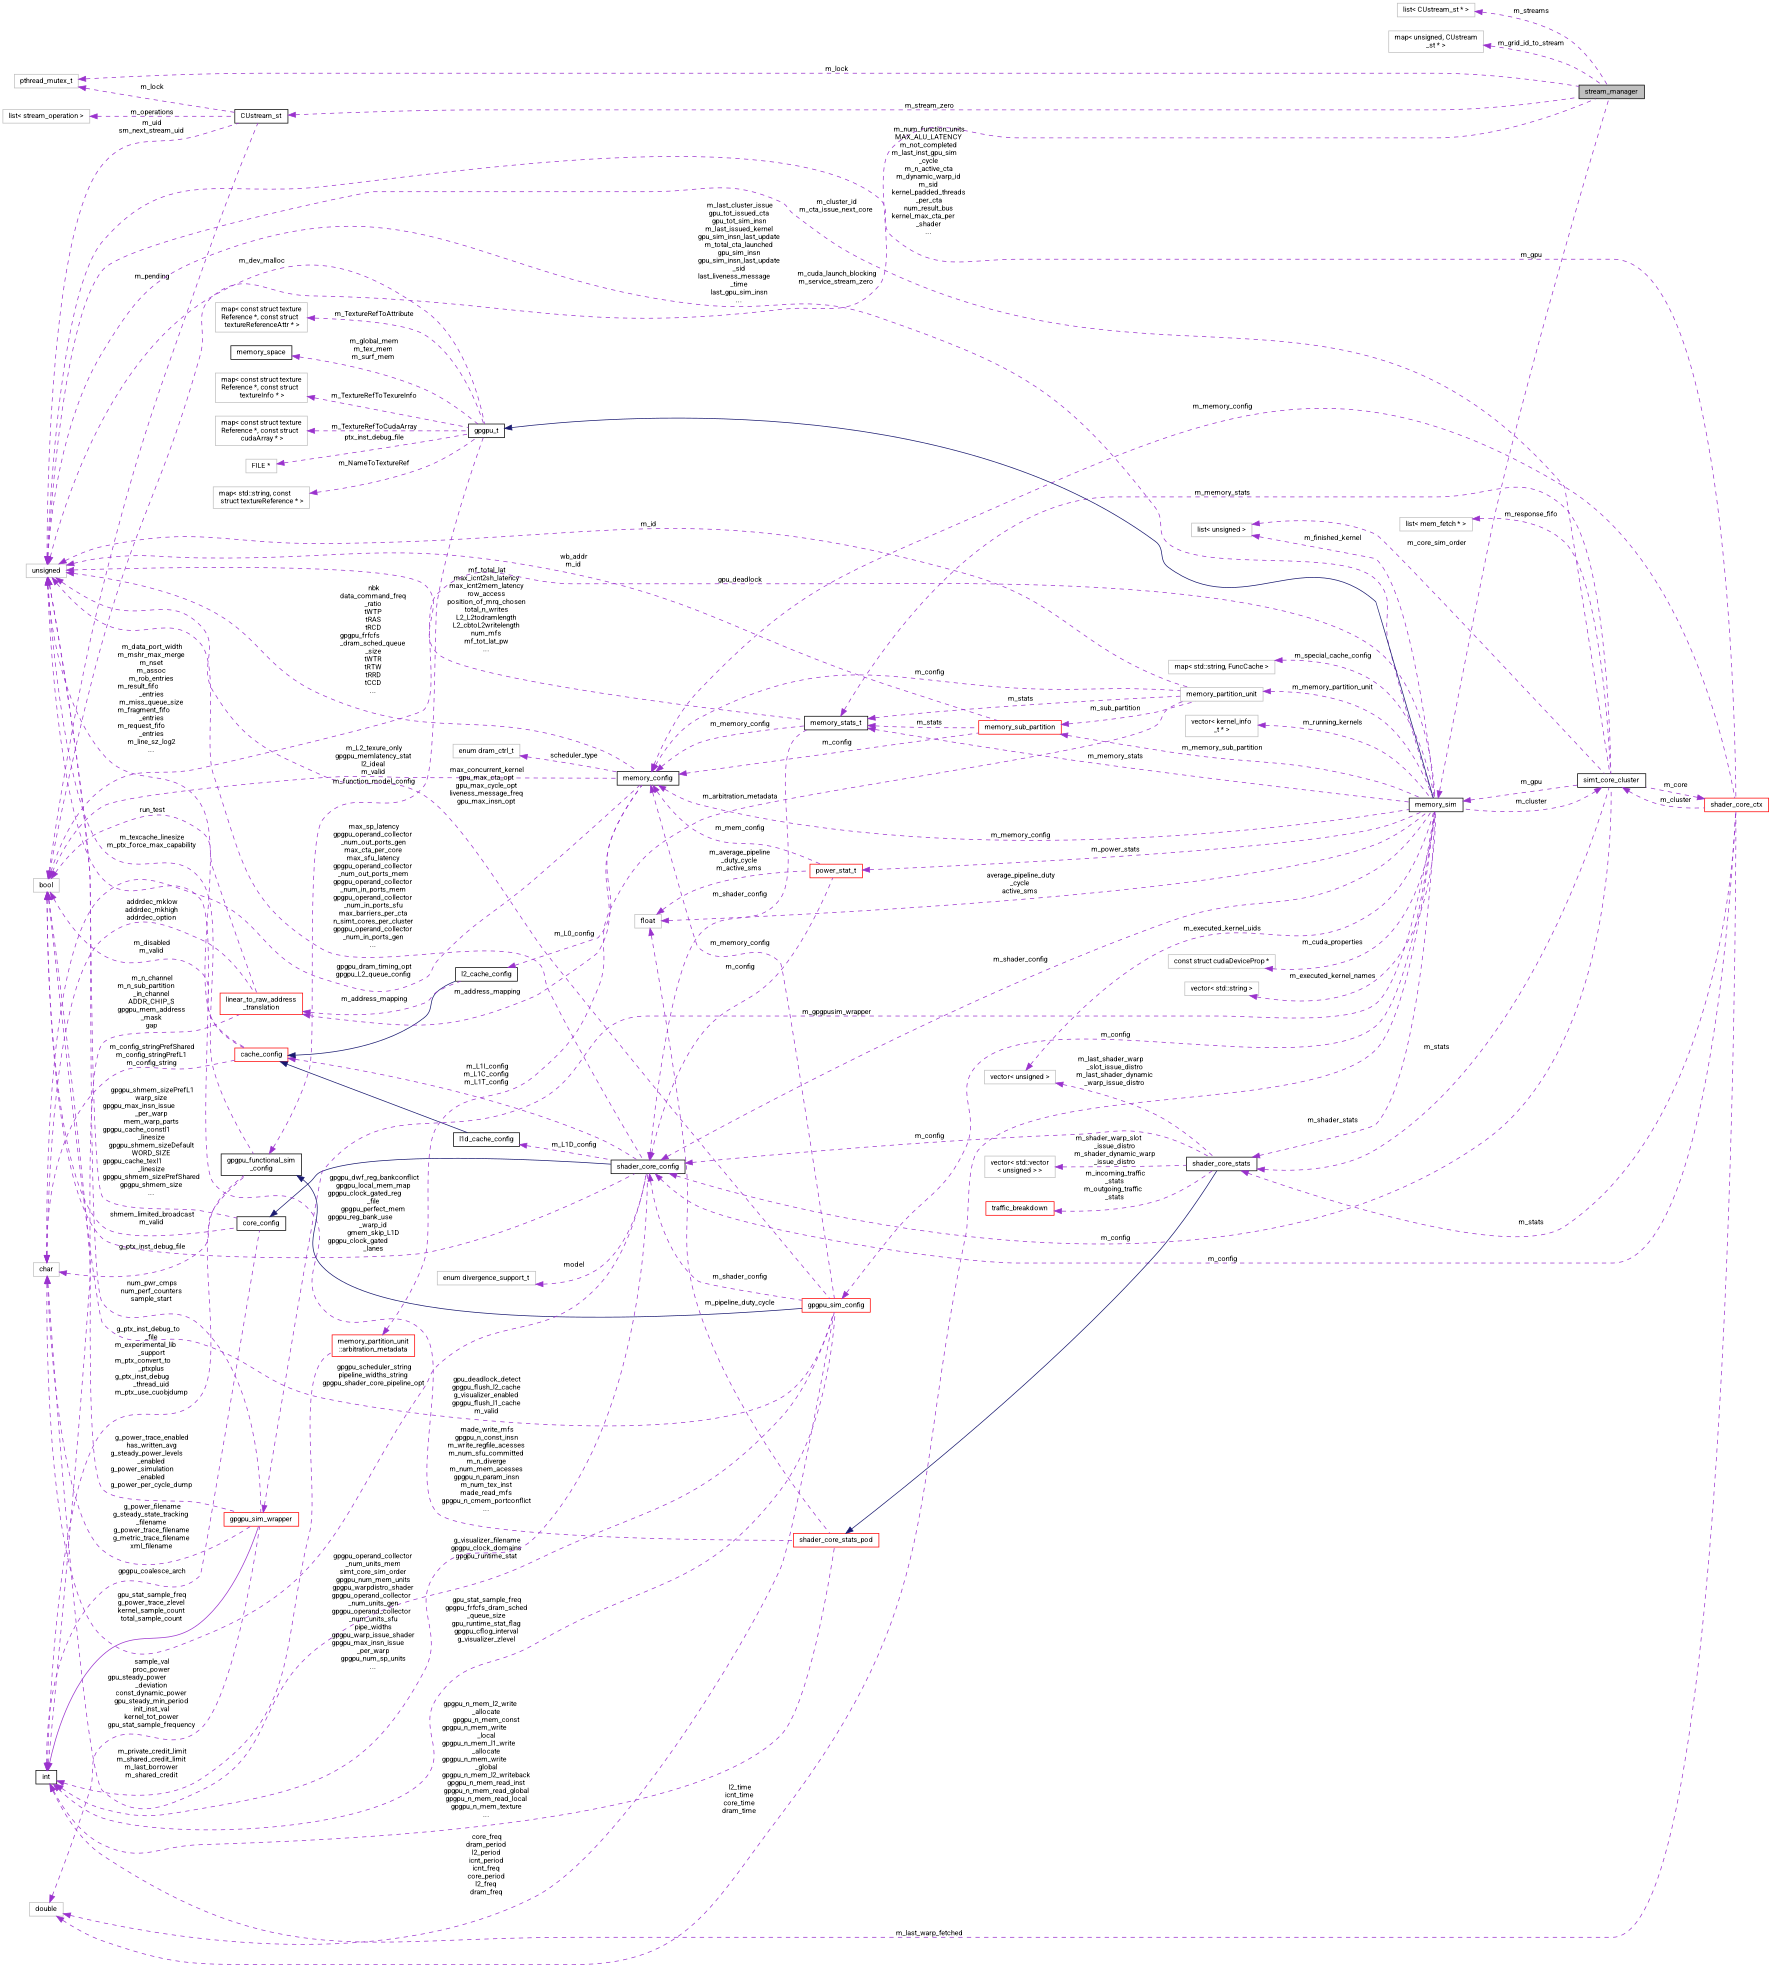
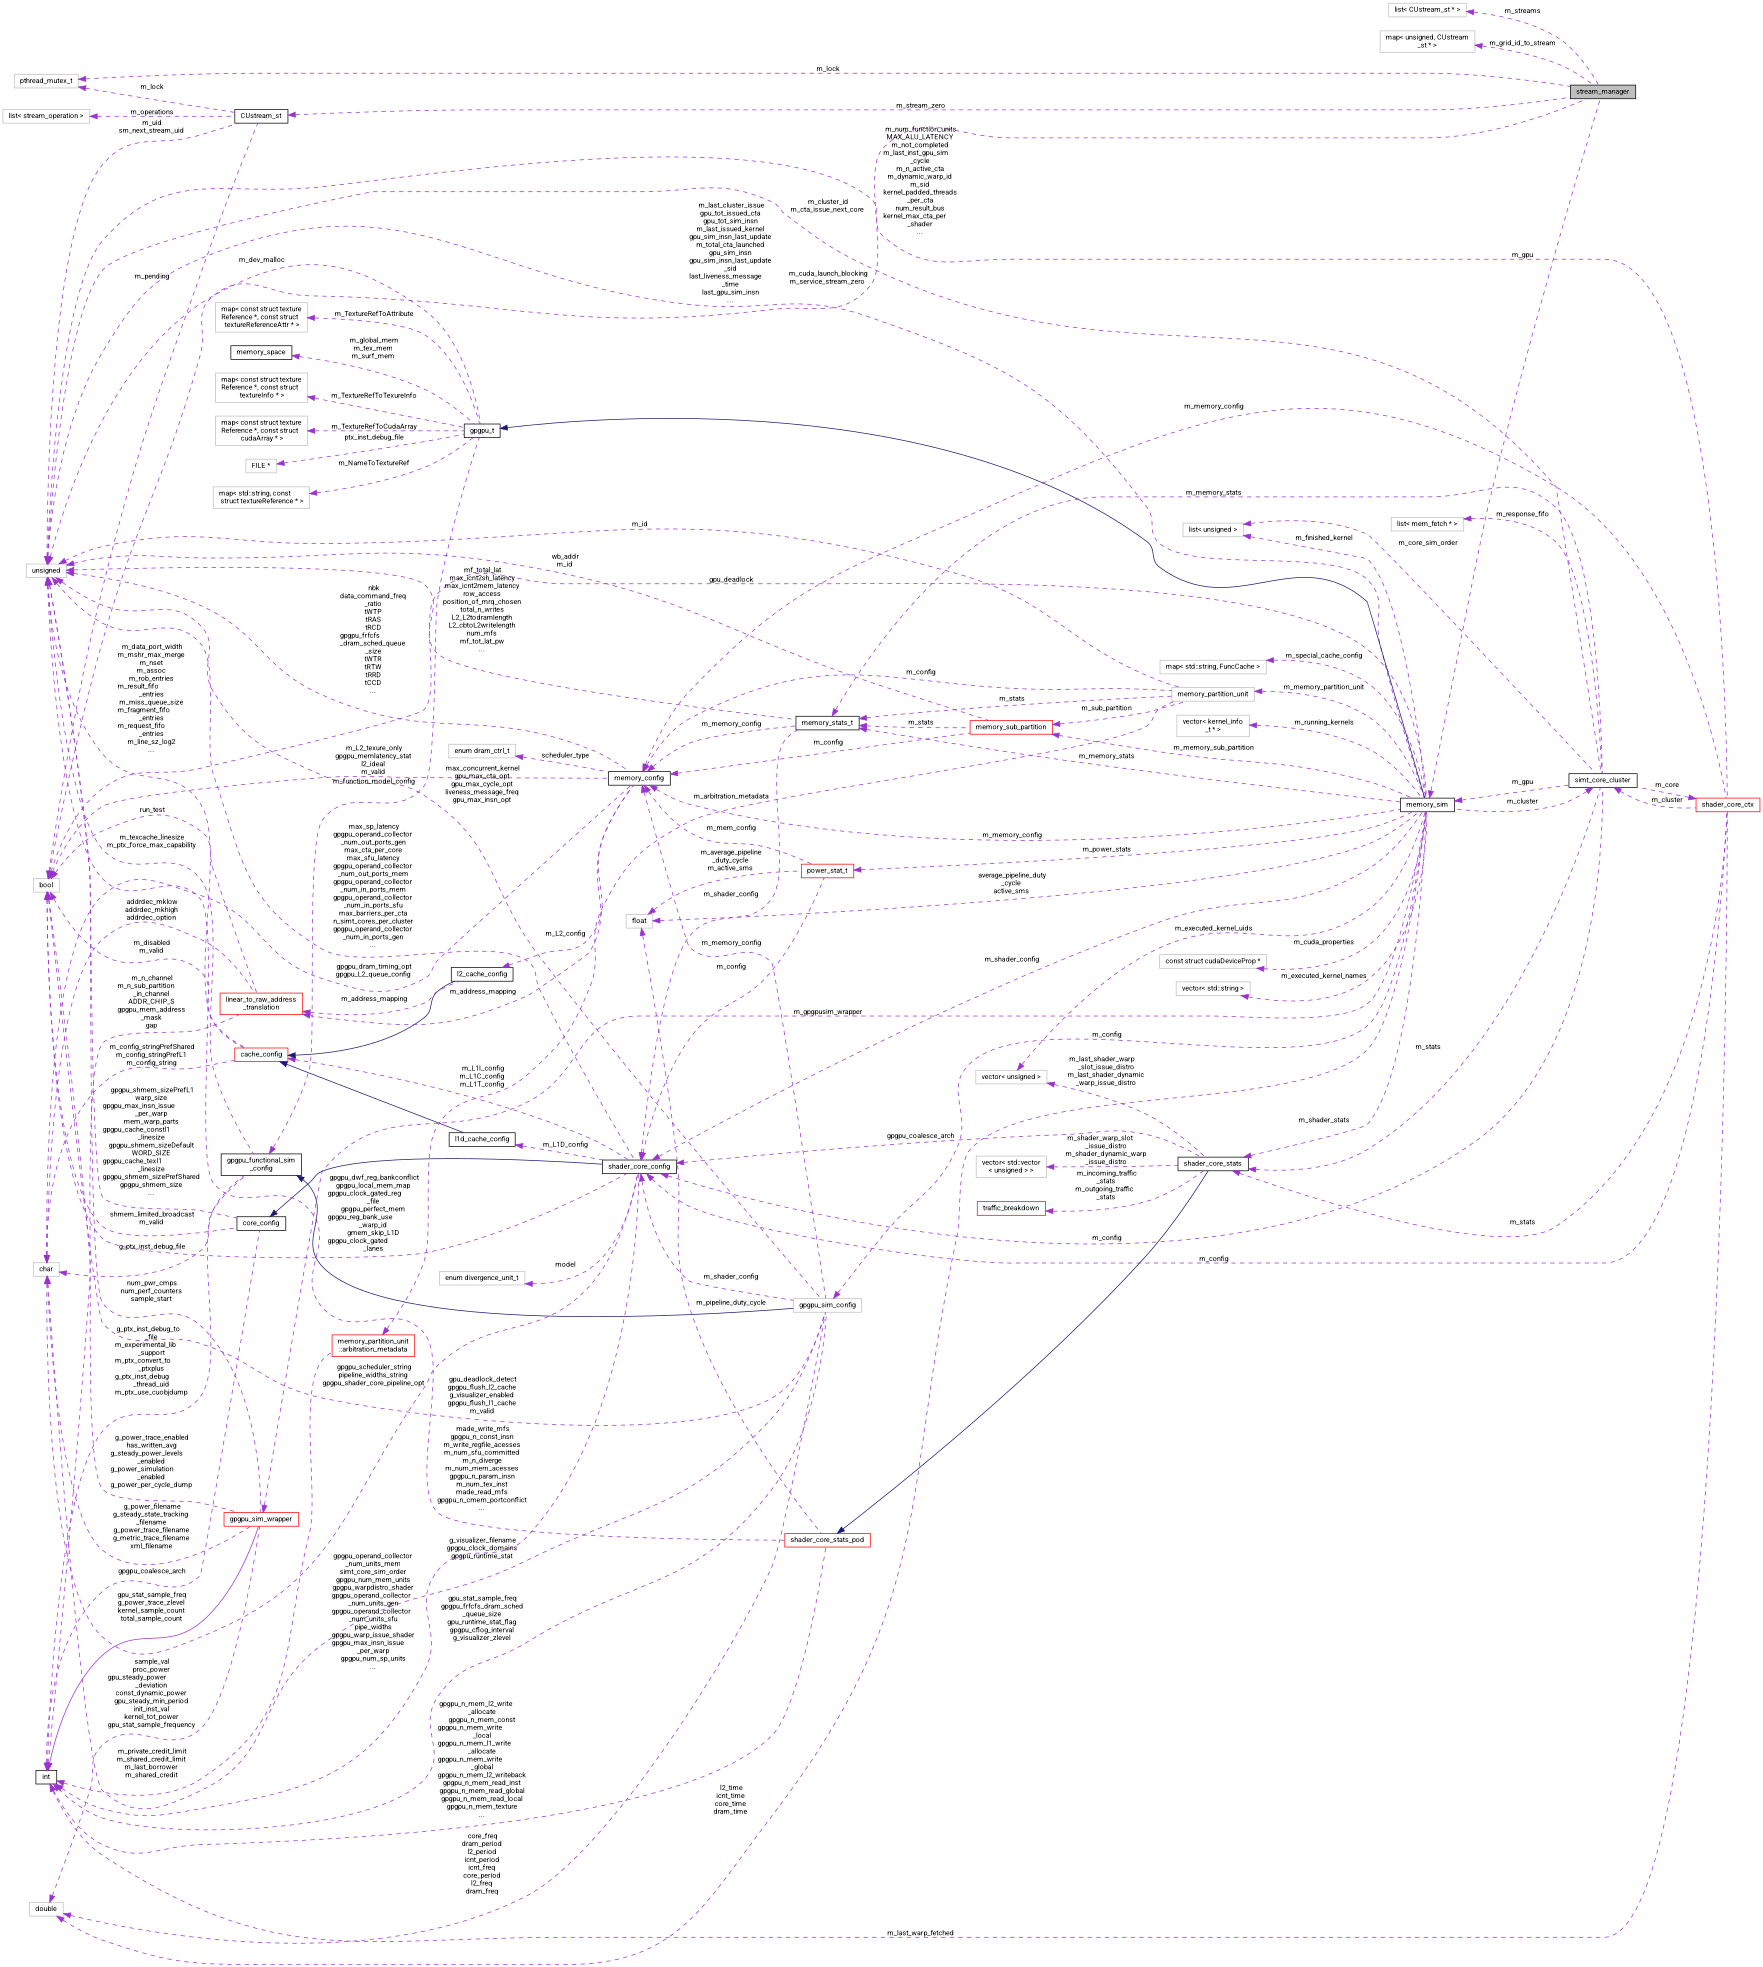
(573, 934) -> (565, 934)
(929, 1136) -> (920, 1136)
(486, 1278) -> (482, 1278)
(836, 1305) -> (828, 1305)
